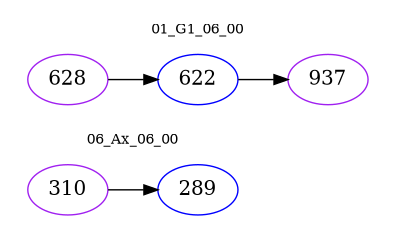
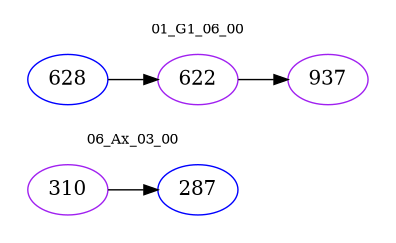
(68, 80) -> (68, 80)
(198, 80) -> (198, 80)
(133, 140) -> (133, 140)
(198, 190) -> (198, 190)
